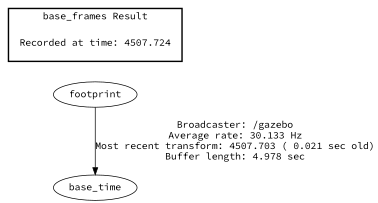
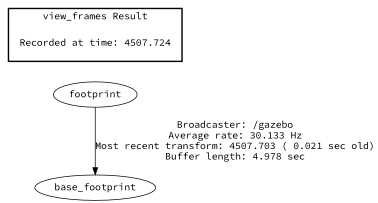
(95, 17) -> (95, 17)
(95, 188) -> (95, 188)
